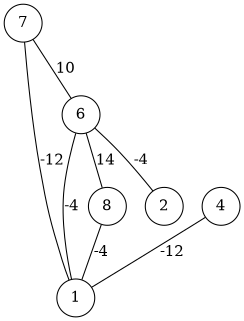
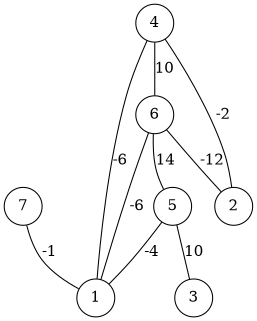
(52, 69) -> (155, 69)
none -> (206, 110)
(52, 161) -> (49, 252)
(141, 161) -> (212, 161)
(72, 206) -> (137, 206)
(107, 206) -> (173, 206)
(172, 252) -> (120, 161)
none -> (194, 298)
